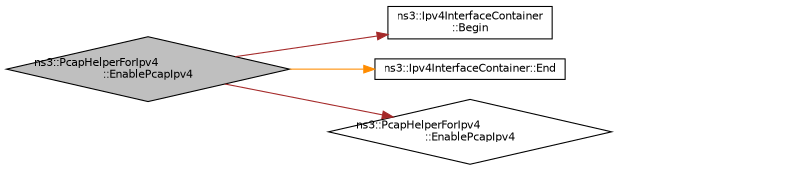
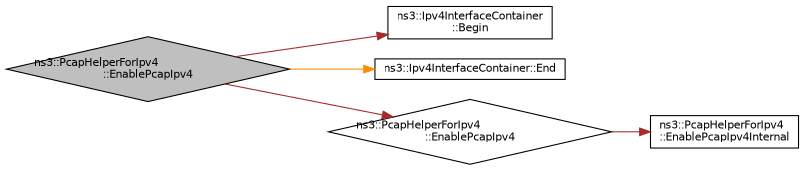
none -> (725, 132)
